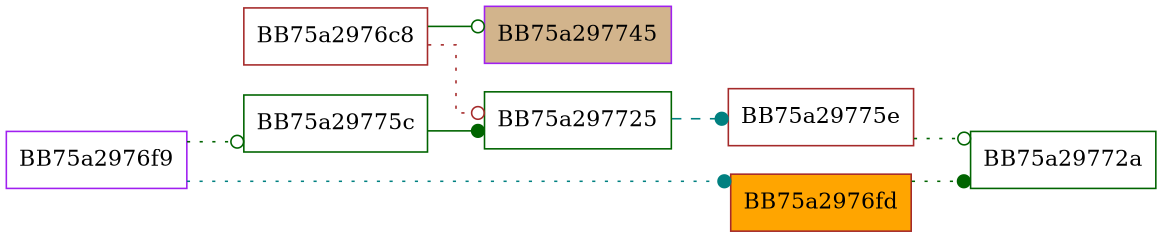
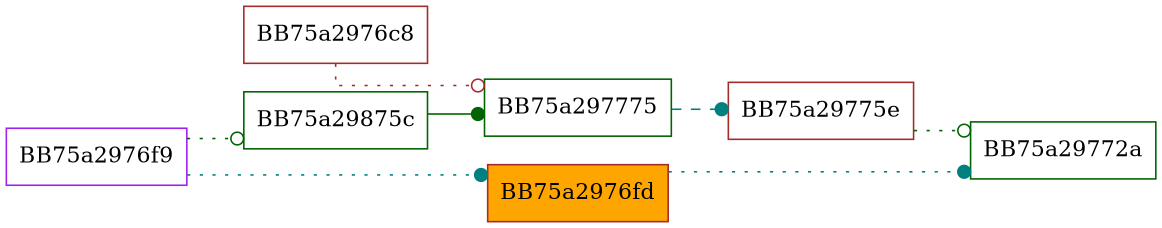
(578, 35) -> none
(578, 120) -> (578, 108)
(336, 124) -> (336, 120)
(935, 181) -> (813, 172)
